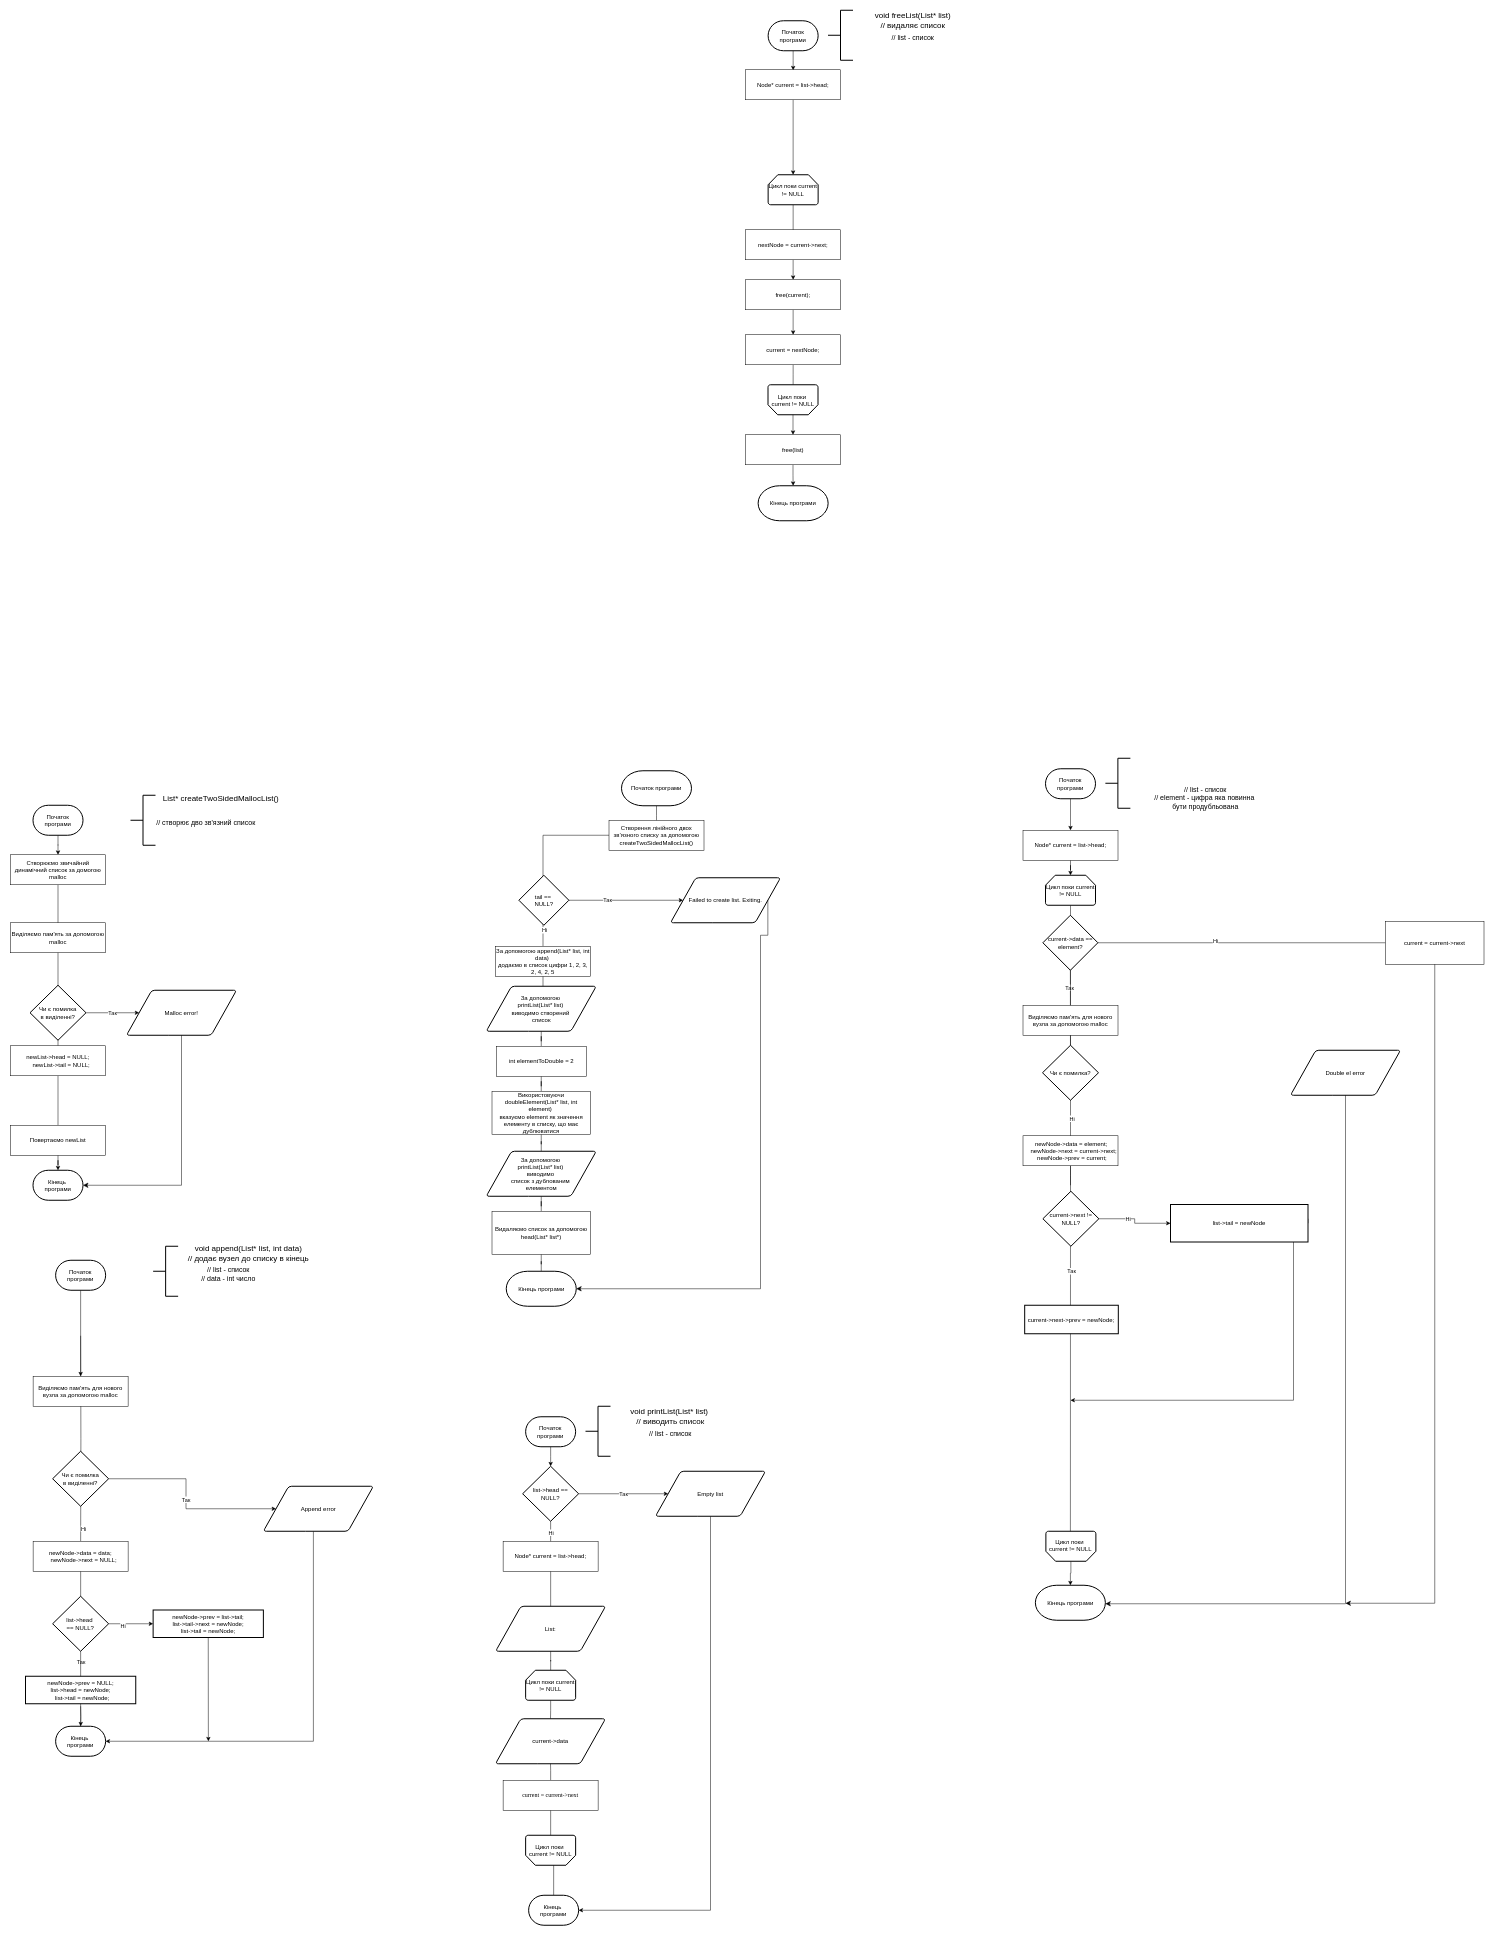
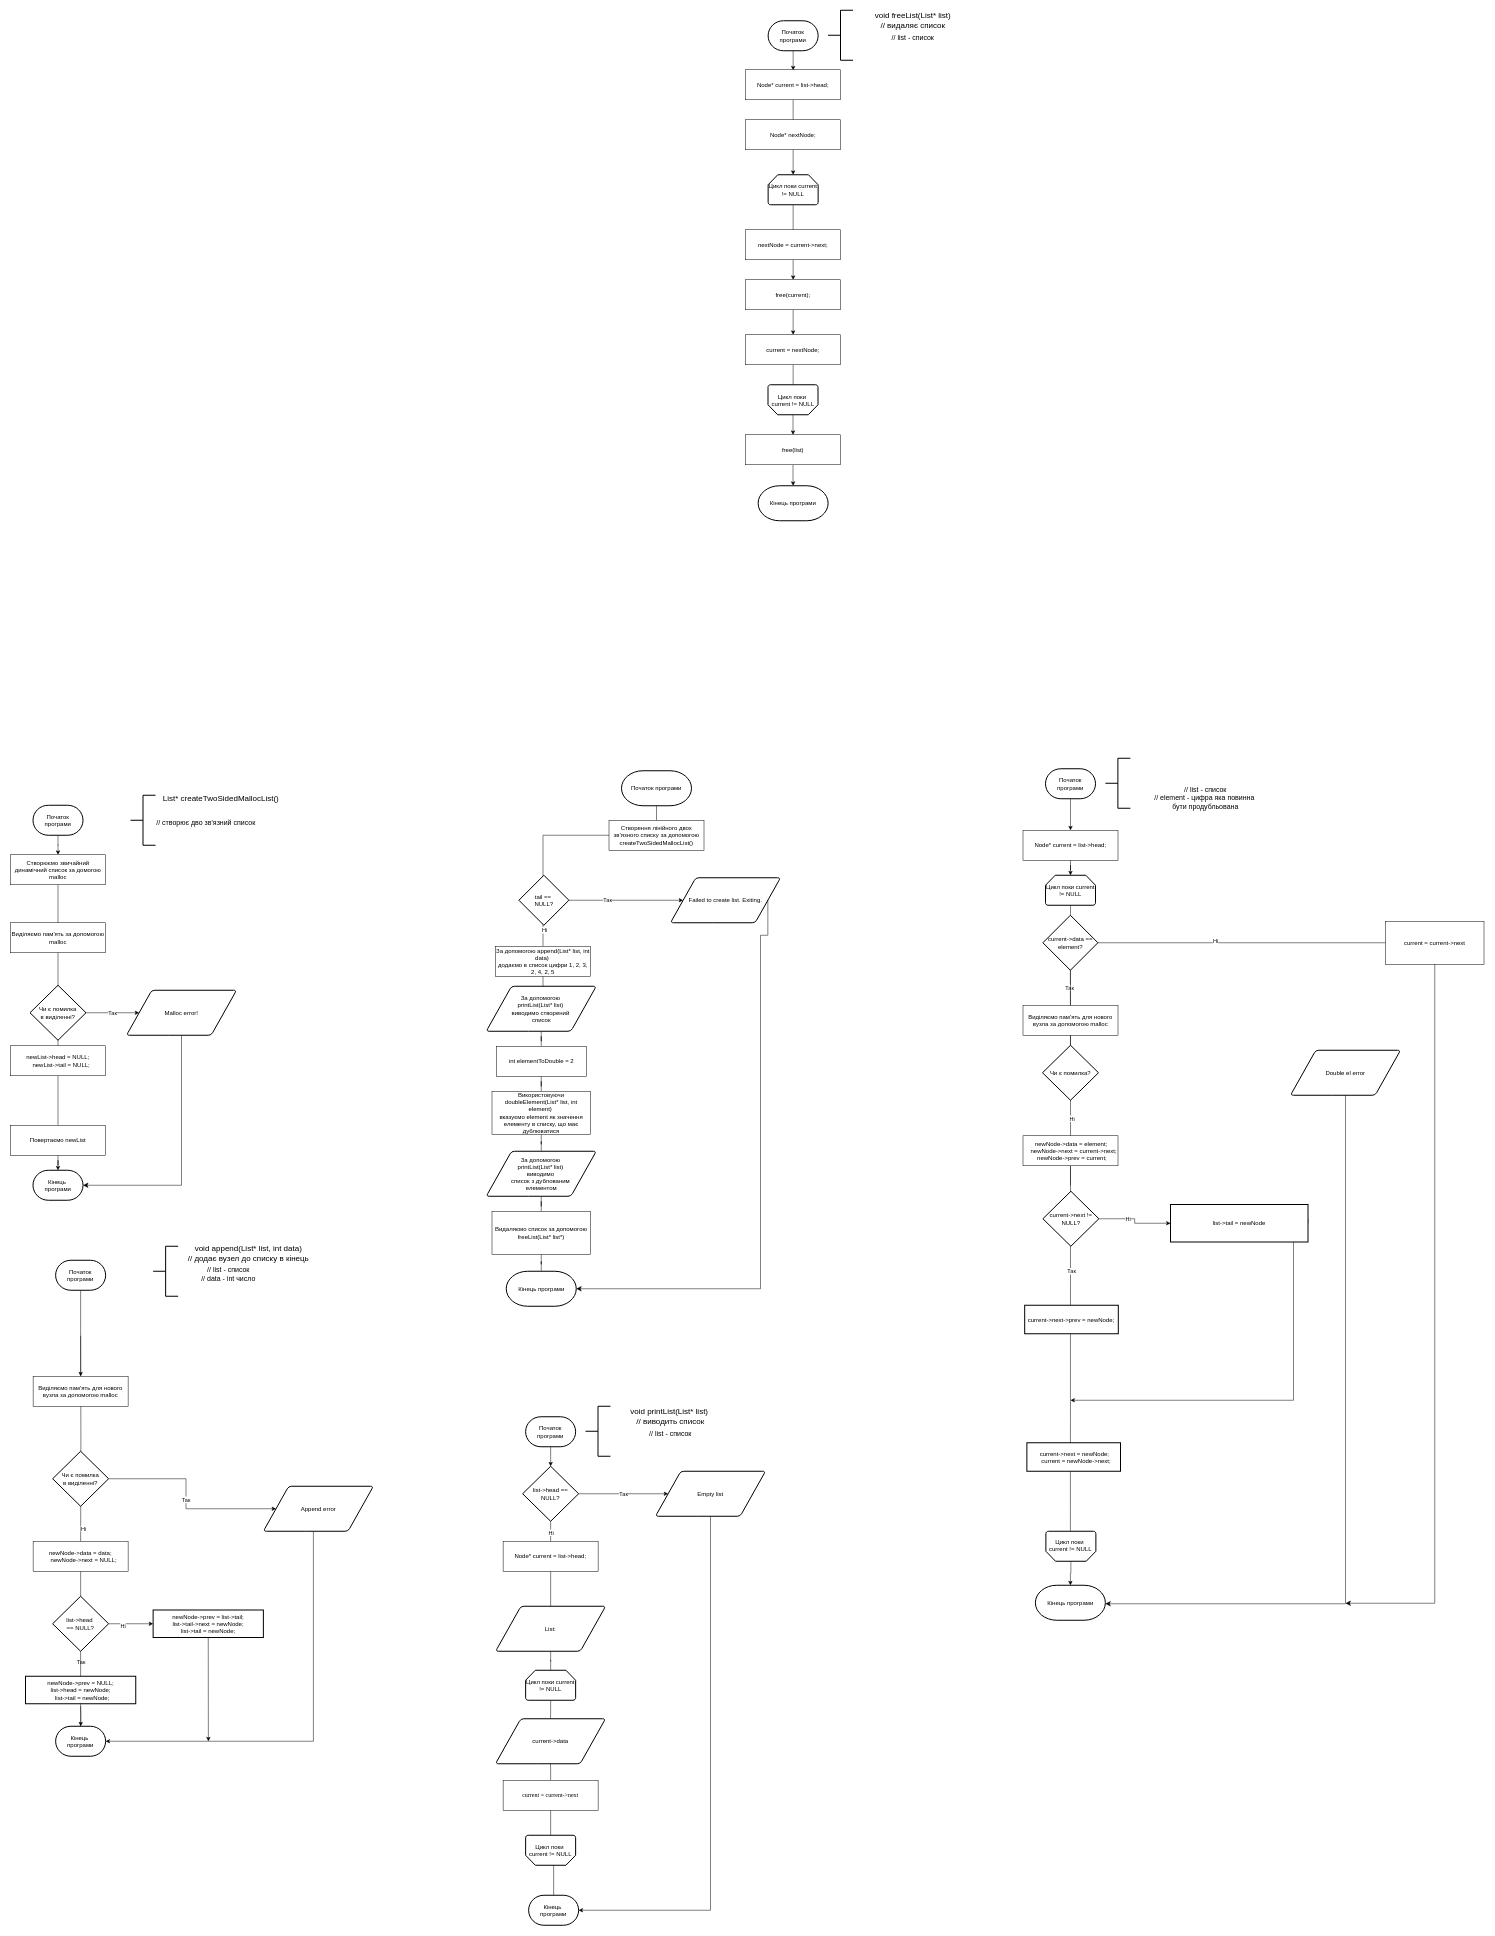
none -> (793, 135)
(541, 1233) -> (541, 1233)
none -> (1073, 1457)
